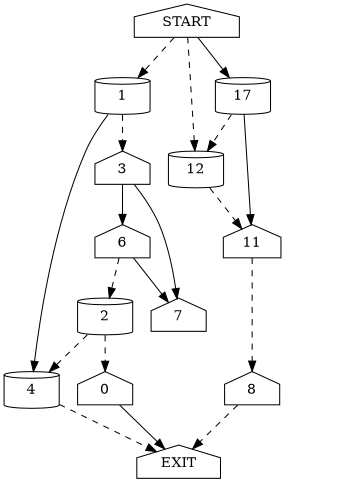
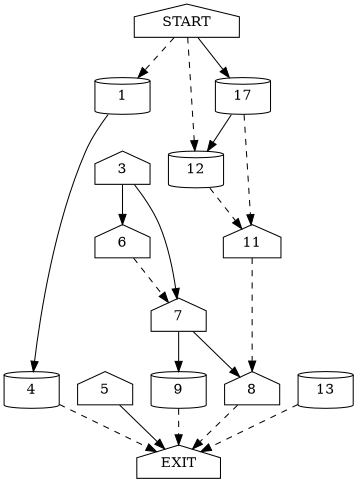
(122, 128) -> none
(222, 128) -> (222, 128)
(247, 164) -> (247, 164)
(148, 276) -> (148, 276)
(105, 316) -> none
none -> (213, 351)
(105, 390) -> (105, 390)
none -> (179, 390)
none -> (326, 390)
